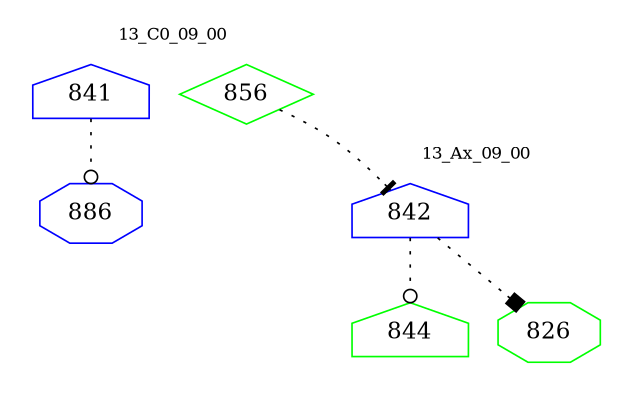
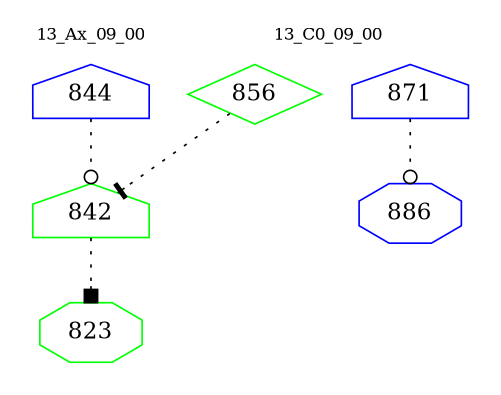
(91, 94) -> (410, 94)
(410, 213) -> (91, 213)
(410, 264) -> (91, 145)
(410, 332) -> (91, 94)
(549, 332) -> (91, 332)
